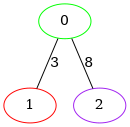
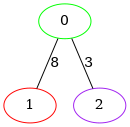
(55, 63) -> (55, 63)
(89, 63) -> (89, 63)
